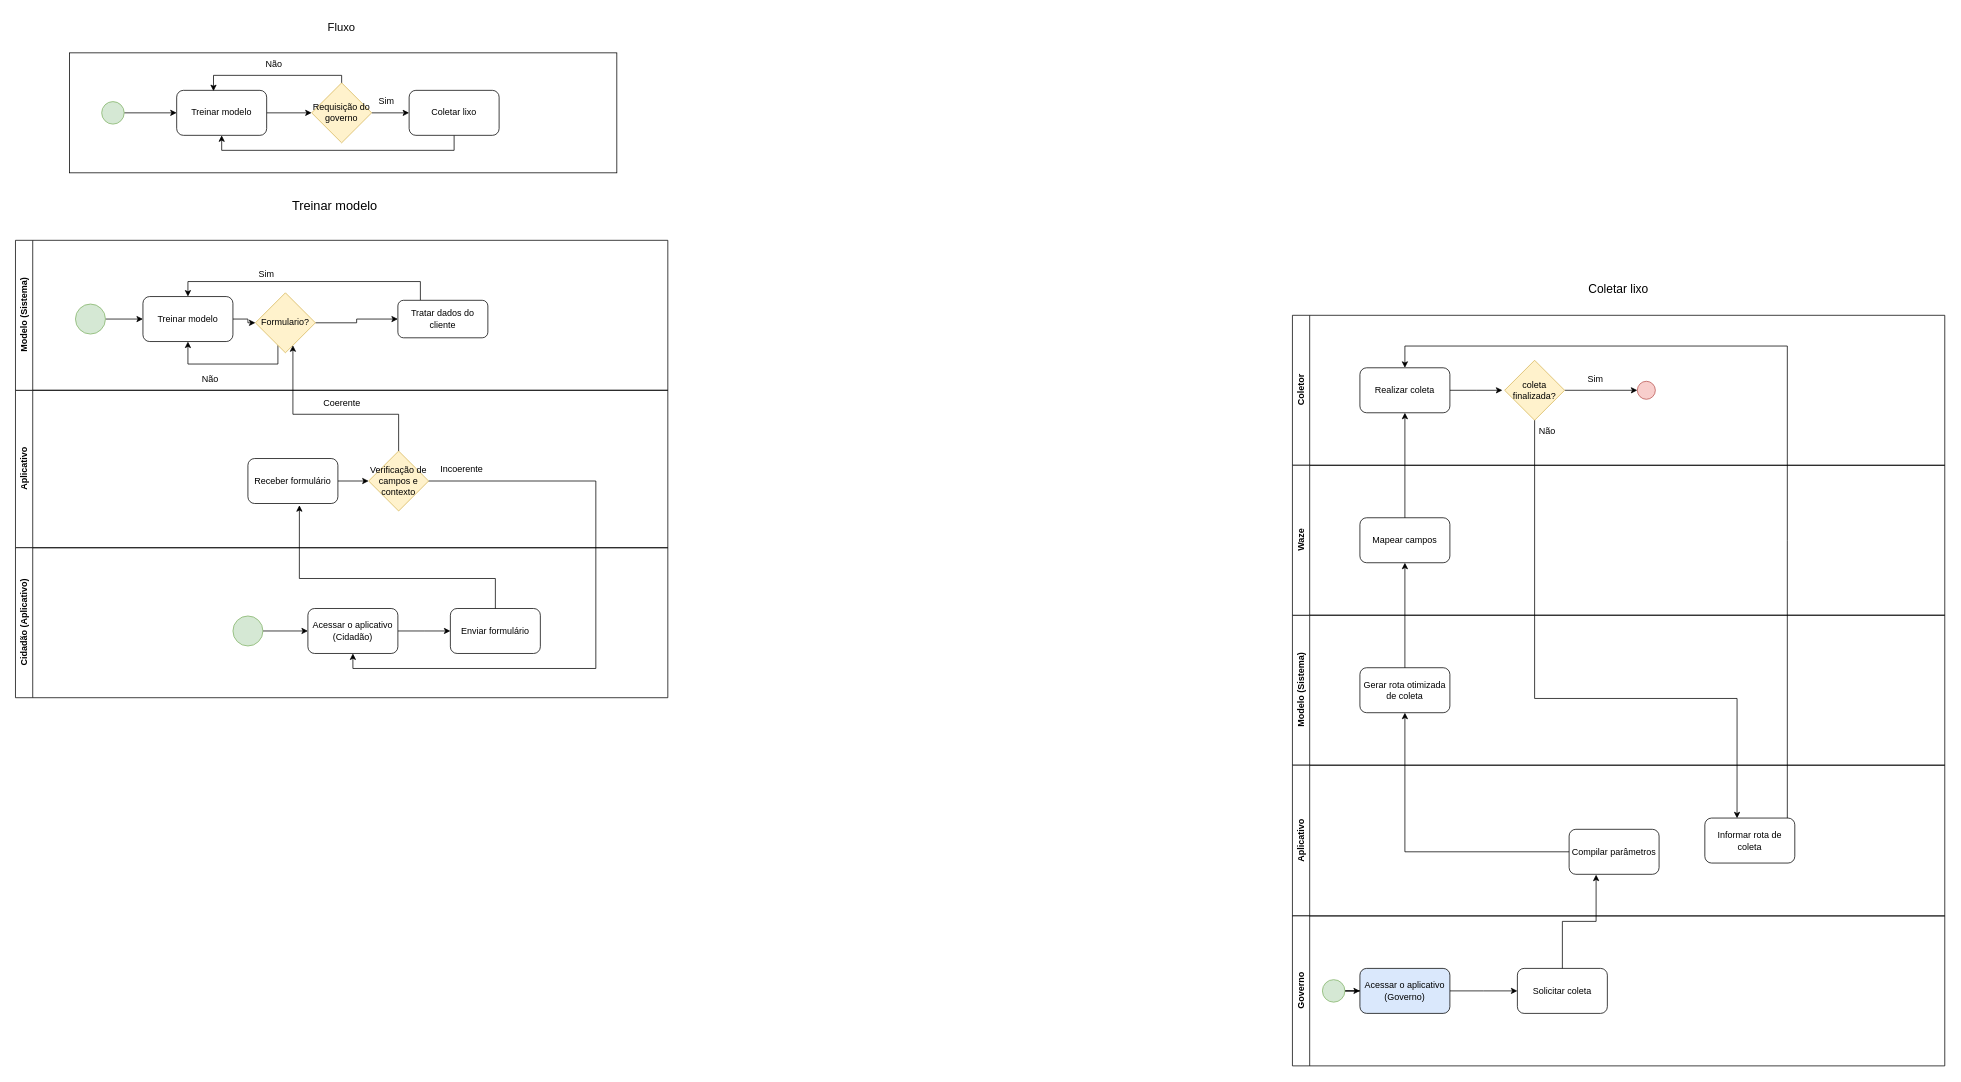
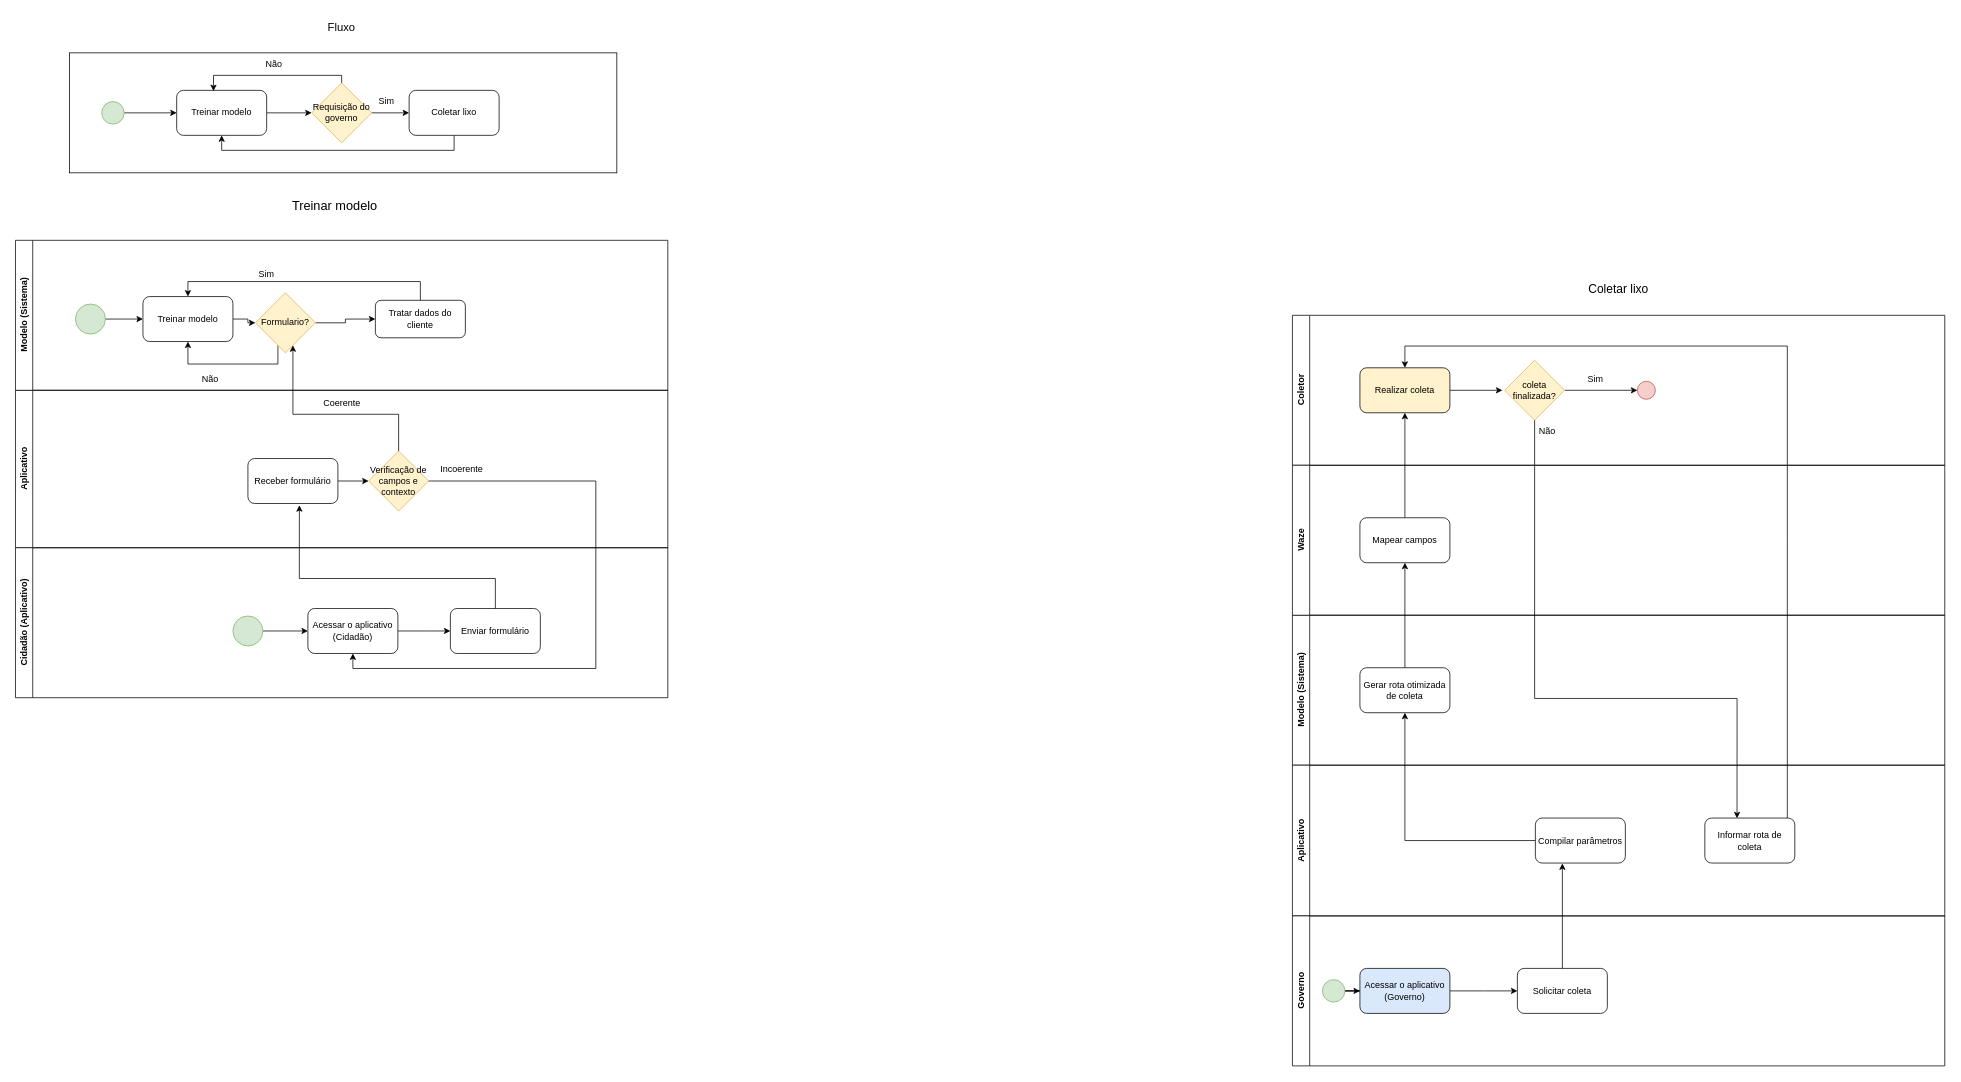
(443, 319) -> (420, 319)
(1405, 390) -> (1405, 390)
(1614, 852) -> (1581, 841)
